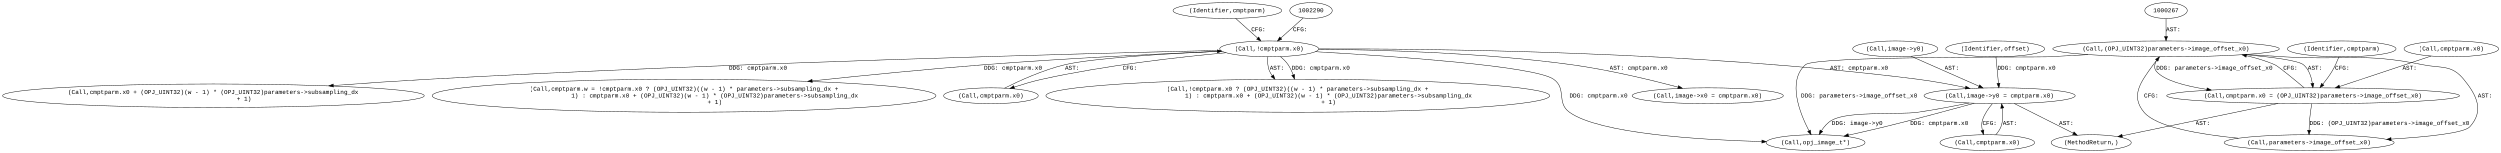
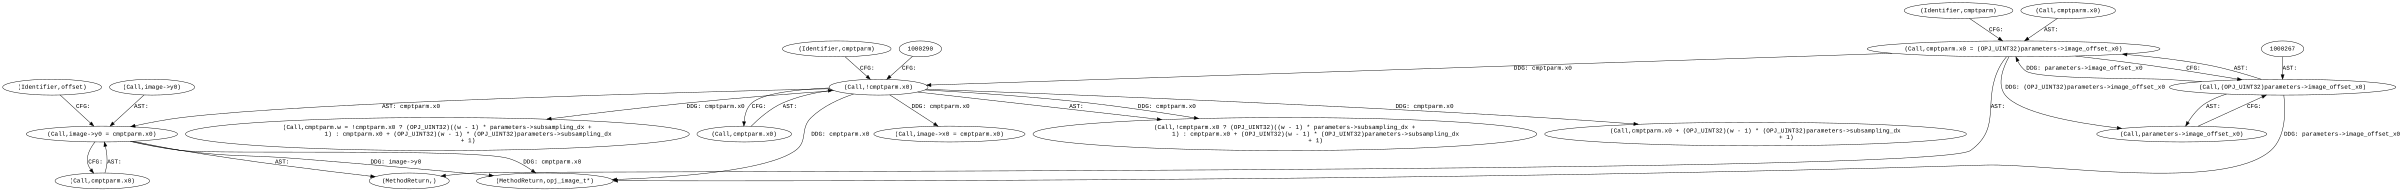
(1311, 11) -> (920, 49)
(1639, 68) -> (941, 106)
(2027, 68) -> (85, 106)
none -> (1412, 69)
(1816, 143) -> (545, 181)
